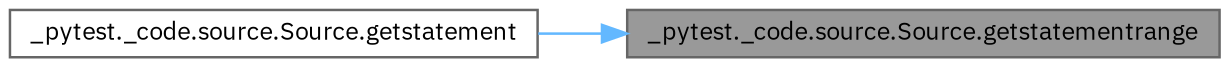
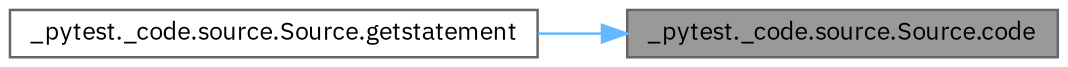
(923, 34) -> (842, 34)
